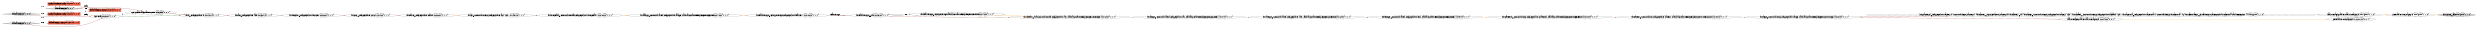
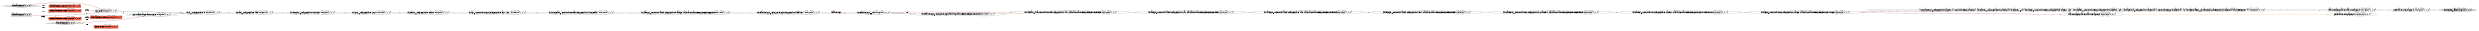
(43, 6) -> (43, 17)
(21, 14) -> (21, 15)
none -> (106, 27)
